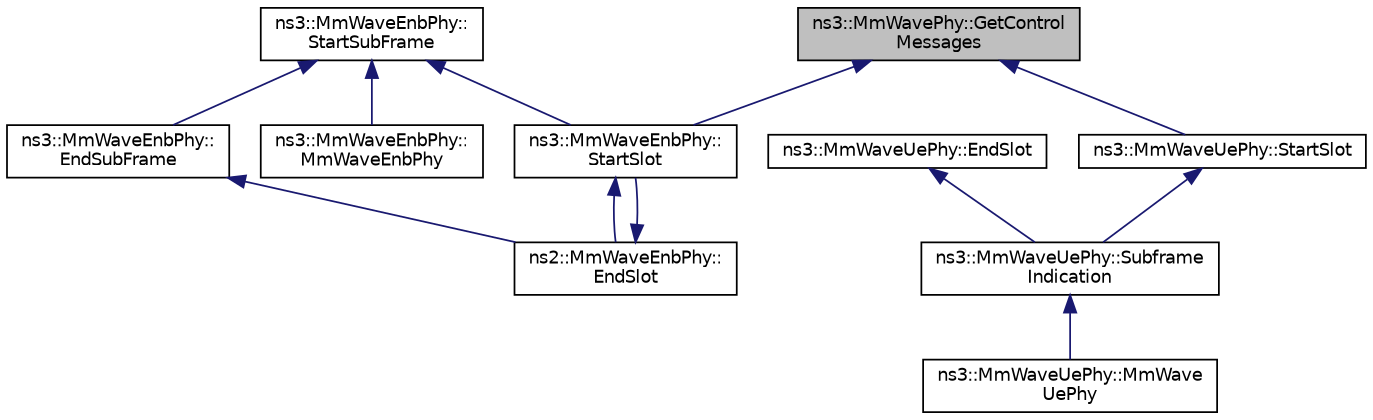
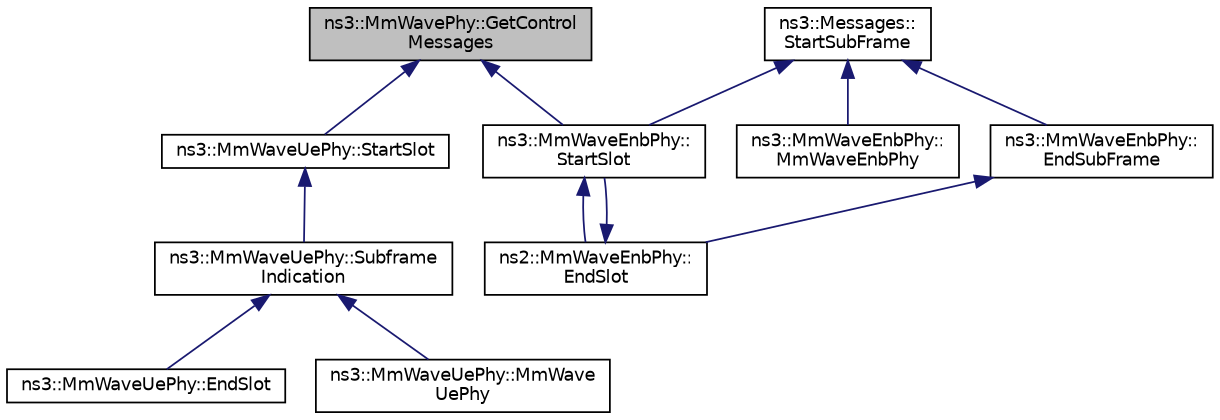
(372, 34) -> (848, 34)
(989, 210) -> (211, 337)
